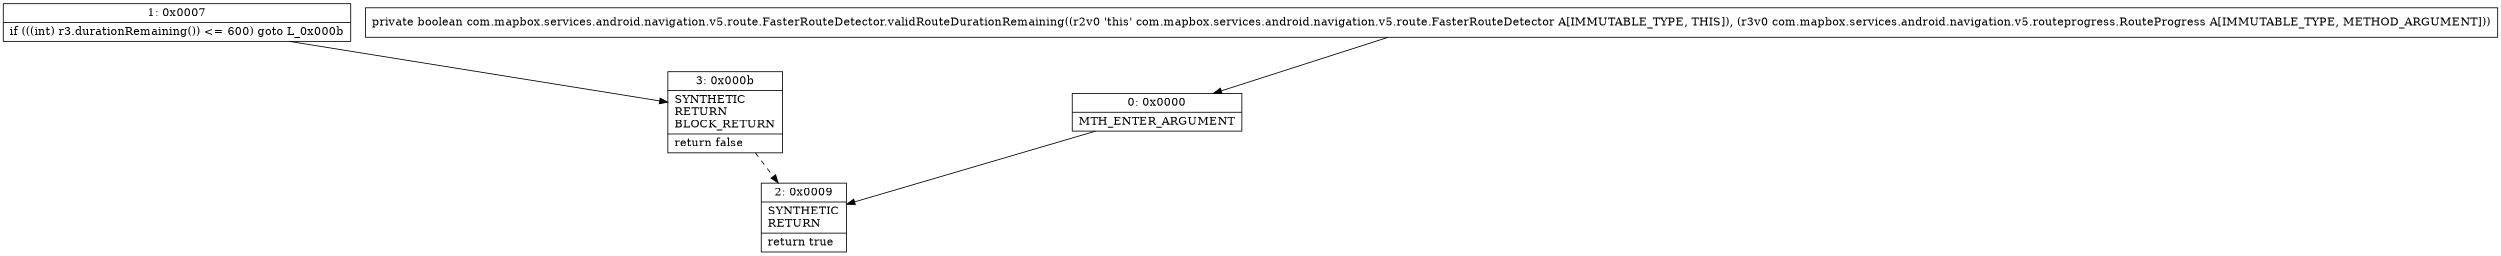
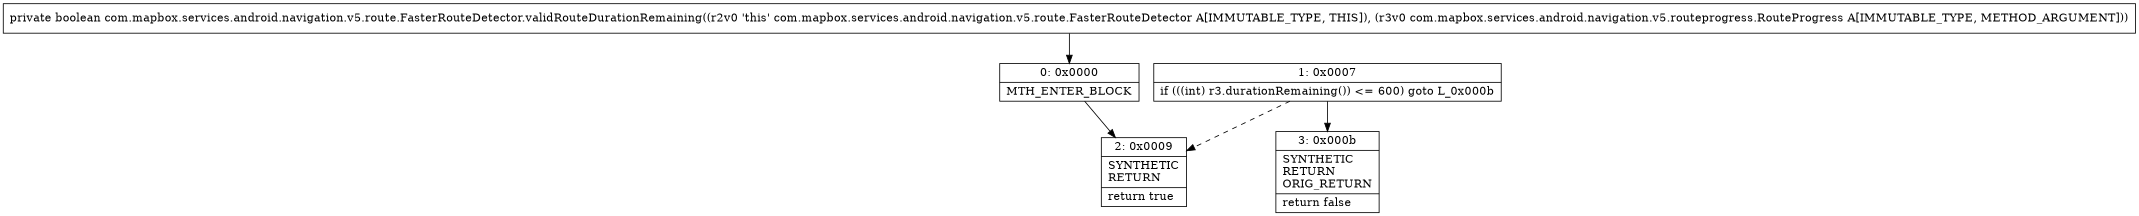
(1157, 121) -> (1069, 91)
(725, 124) -> (1328, 184)
(764, 165) -> (1242, 124)
